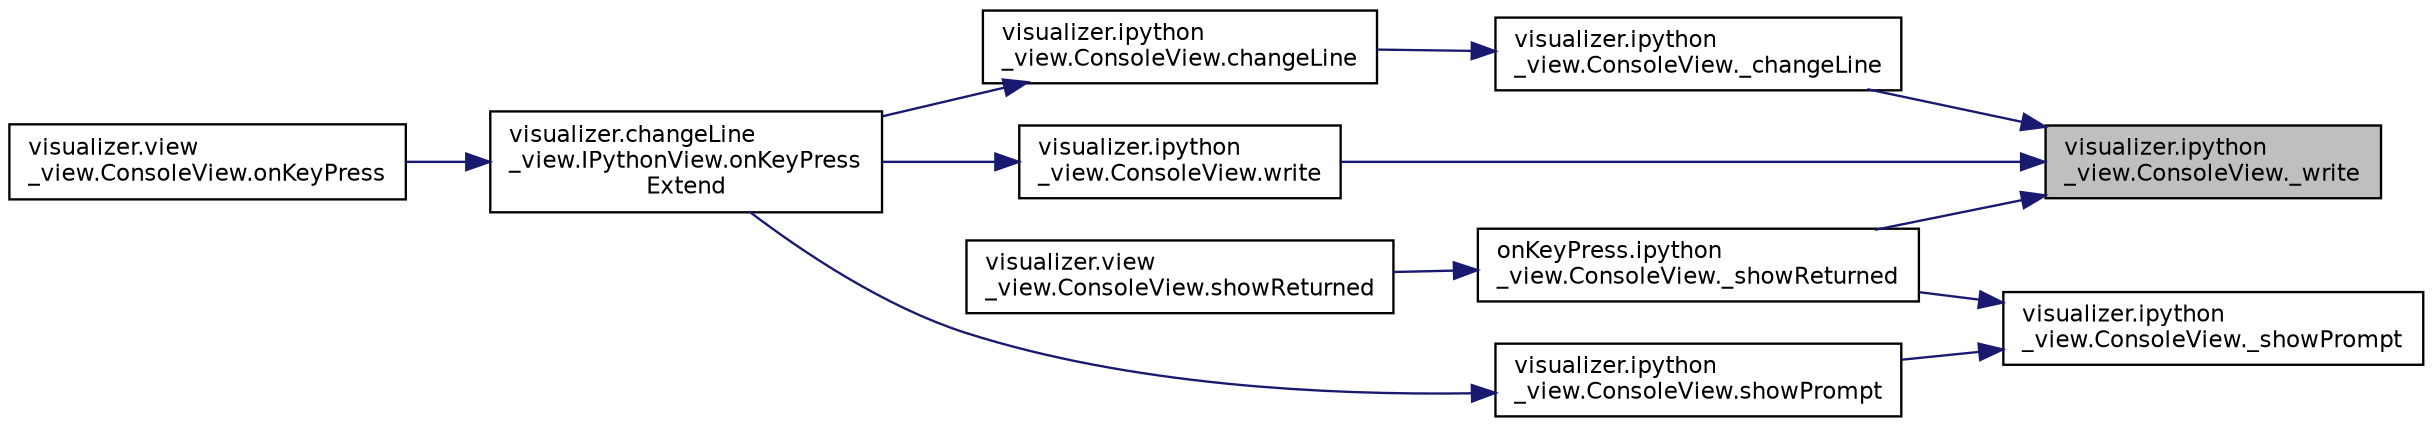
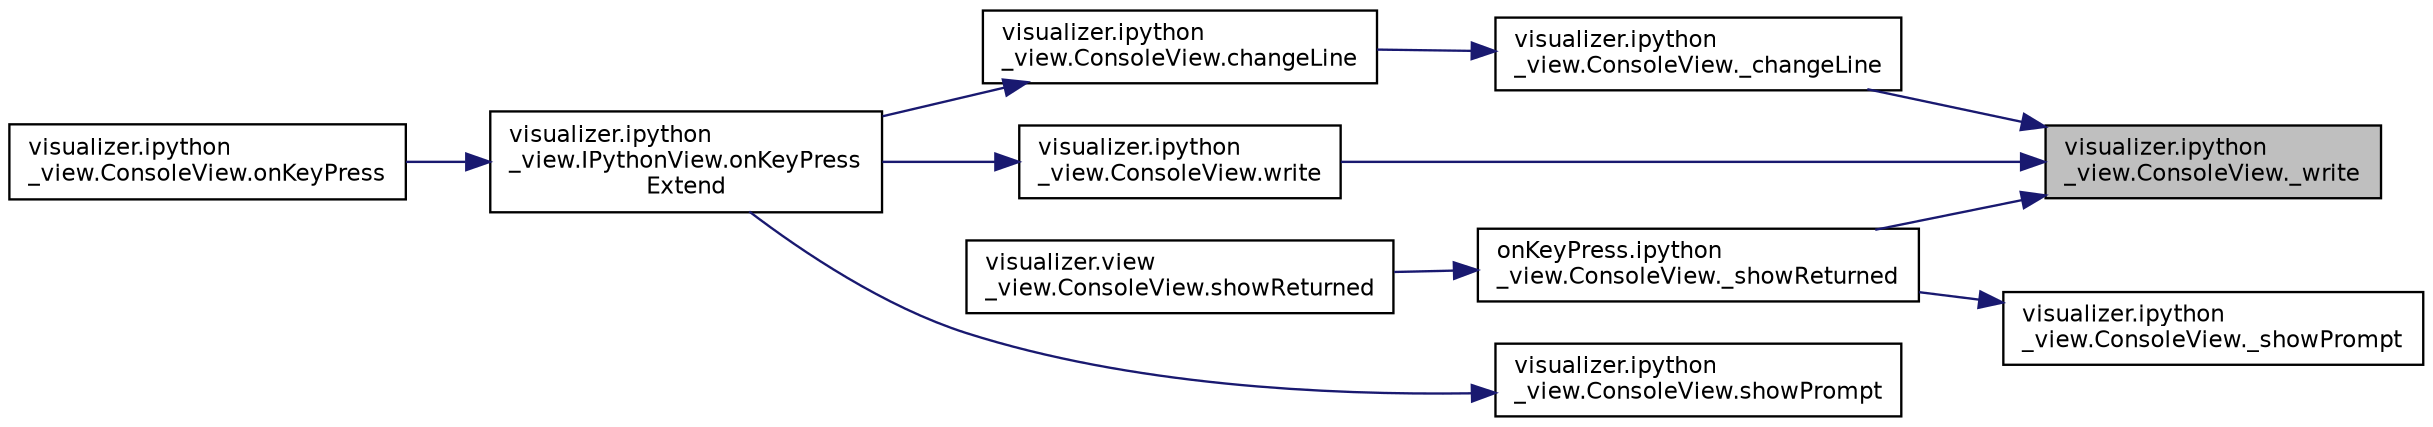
(208, 162) -> (208, 162)
(686, 162) -> (686, 162)
(1940, 356) -> none
